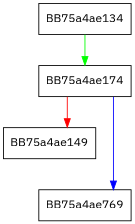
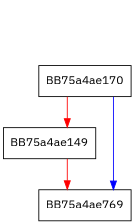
(85, 19) -> none
(85, 81) -> (85, 81)
none -> (67, 170)
